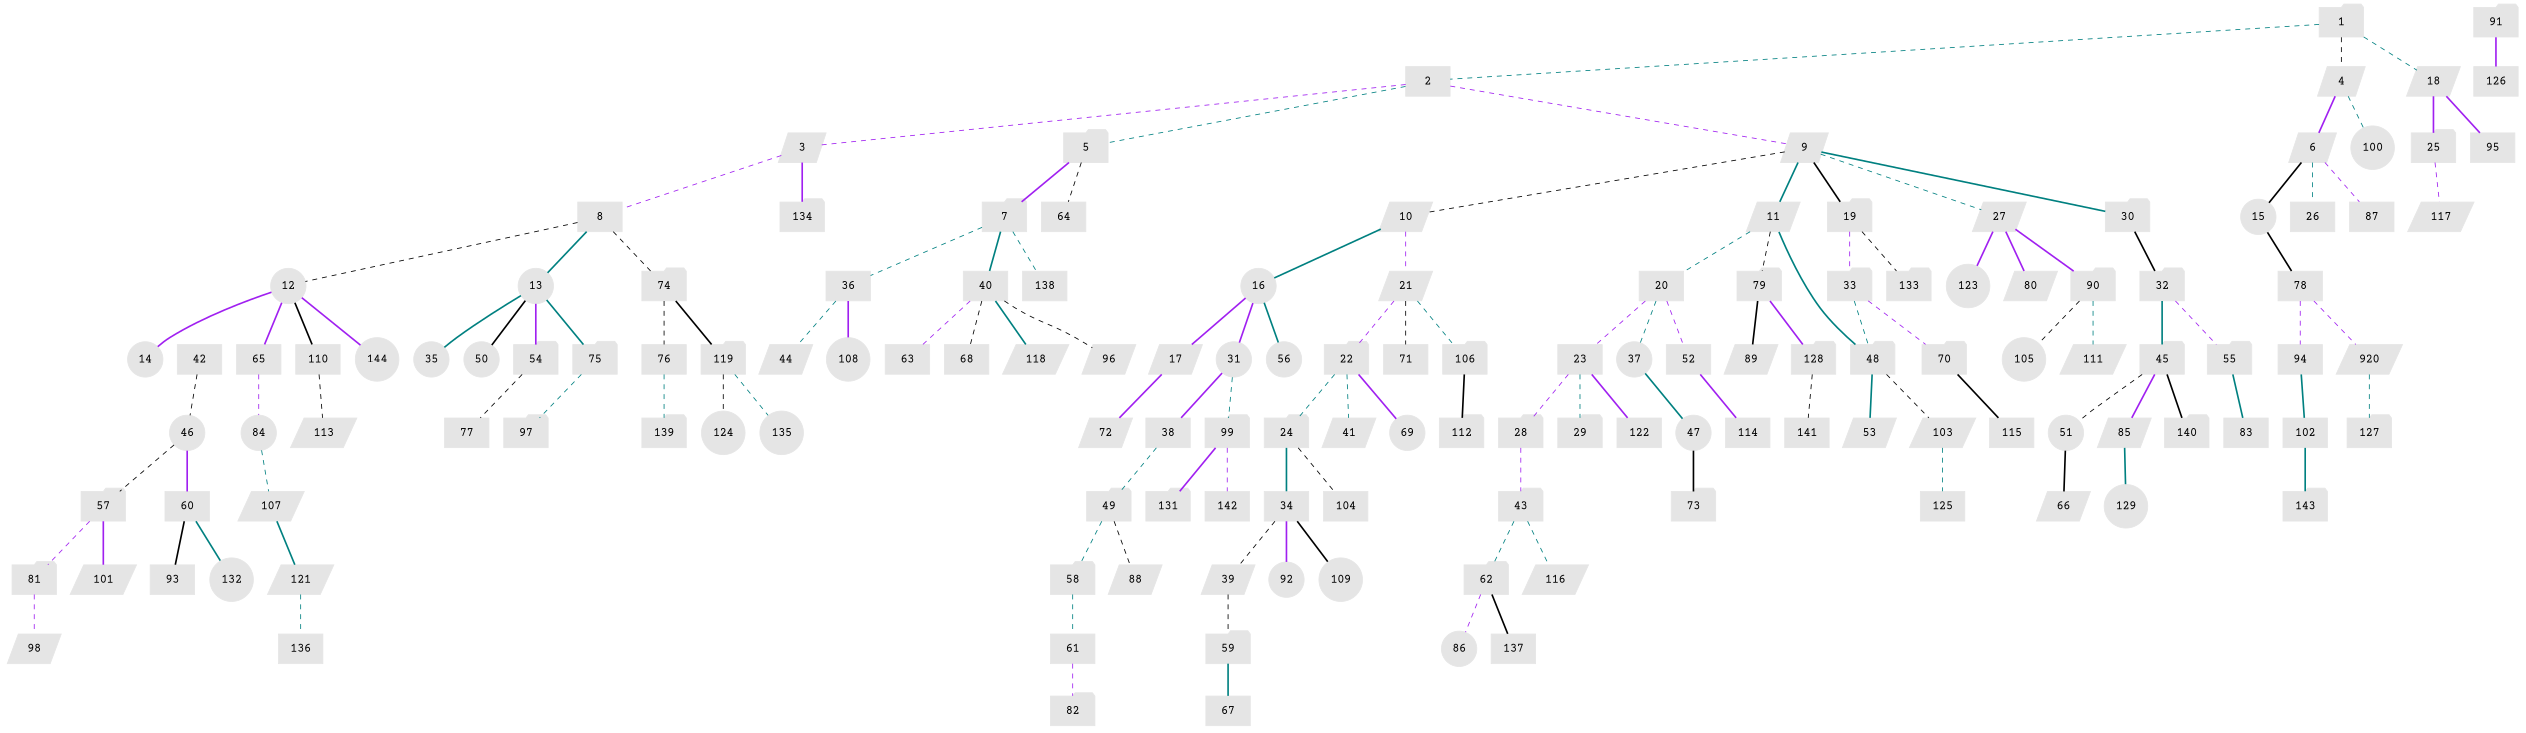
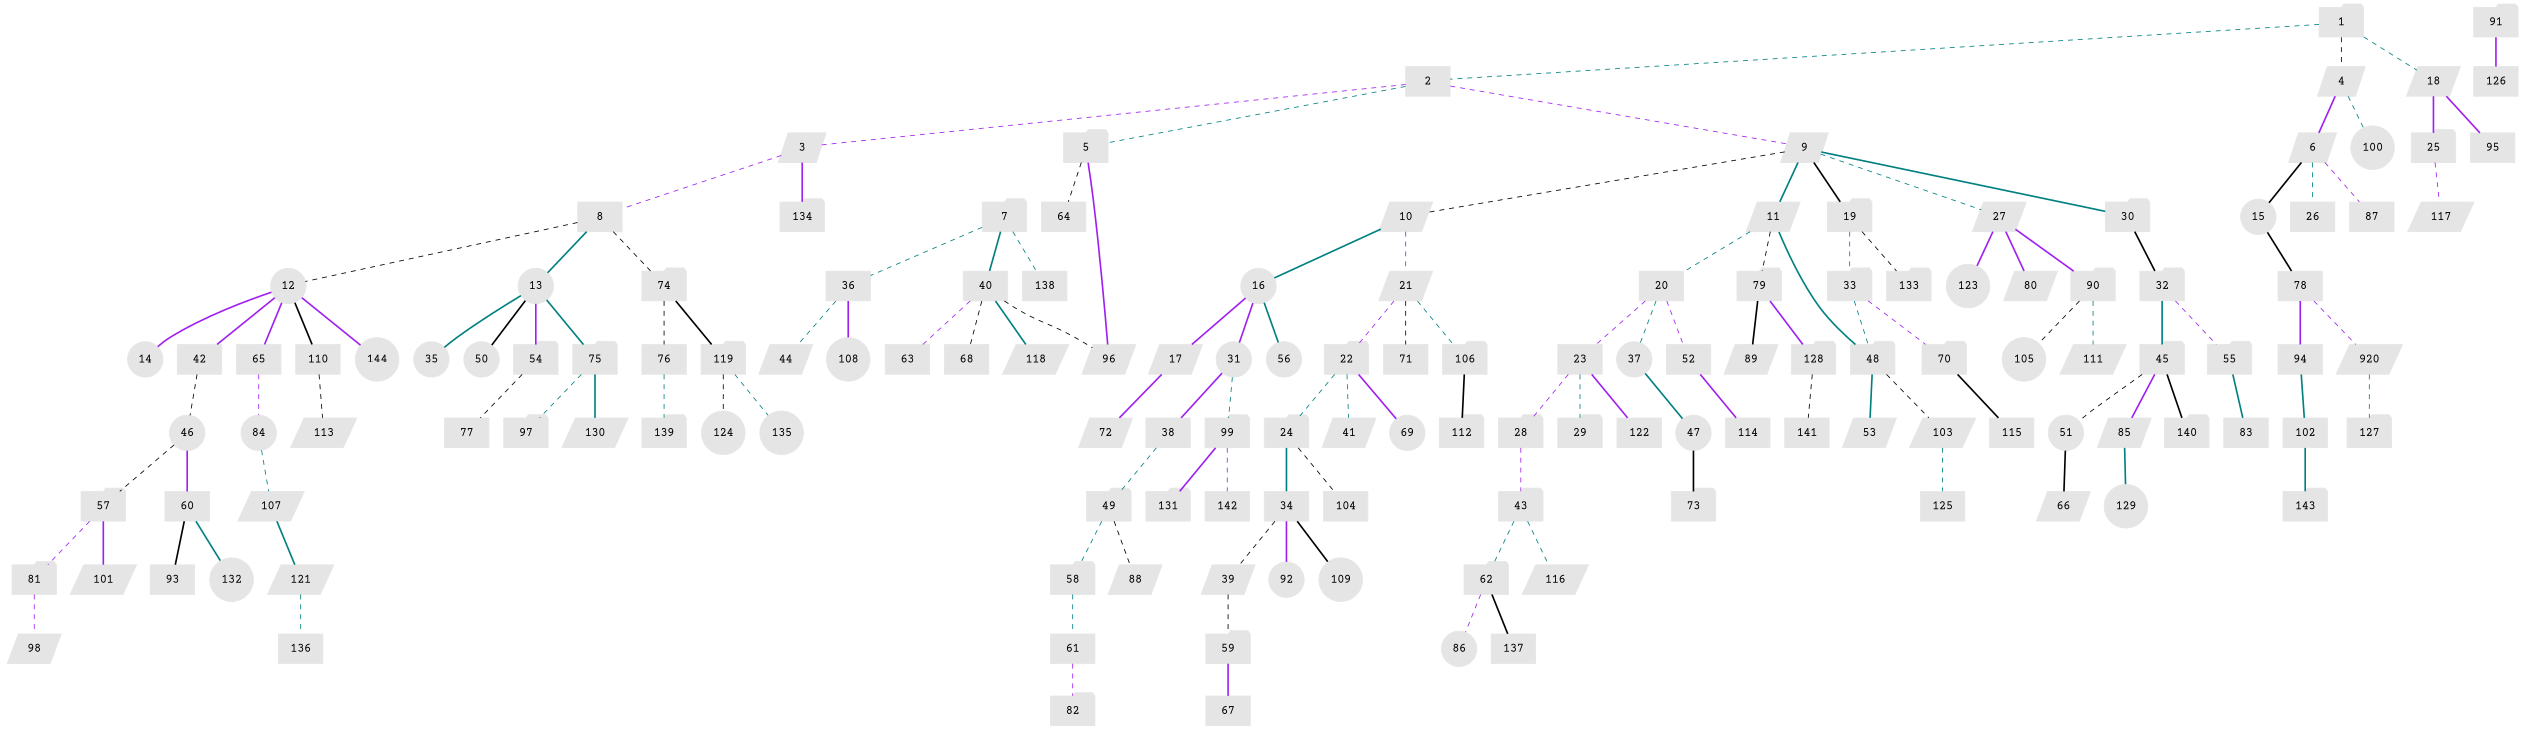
(1045, 182) -> (1099, 253)
none -> (246, 321)
(2300, 323) -> (2300, 323)
none -> (595, 433)
(1228, 680) -> (1228, 680)
